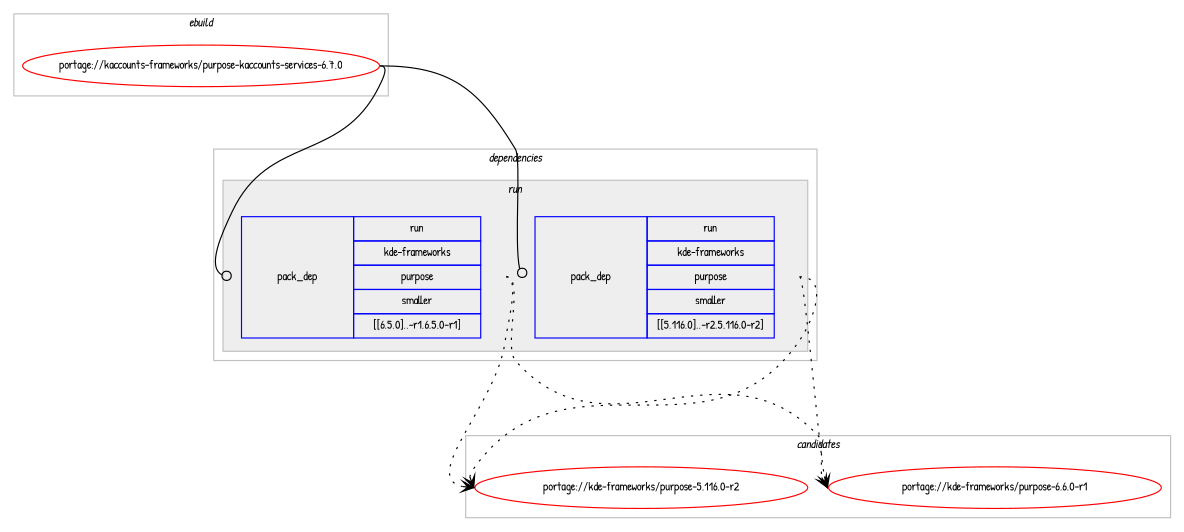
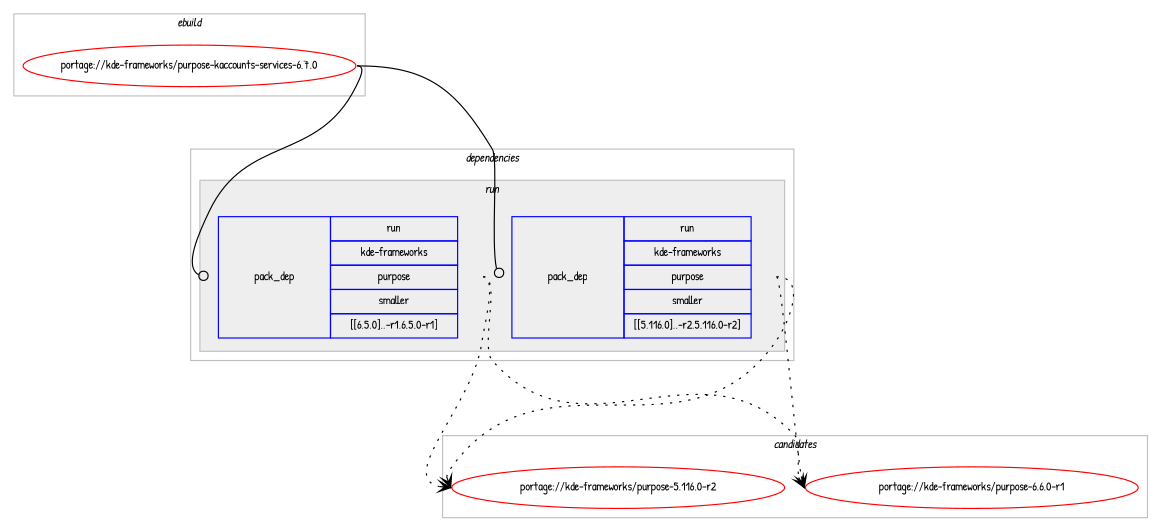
(201, 66) -> (190, 66)
